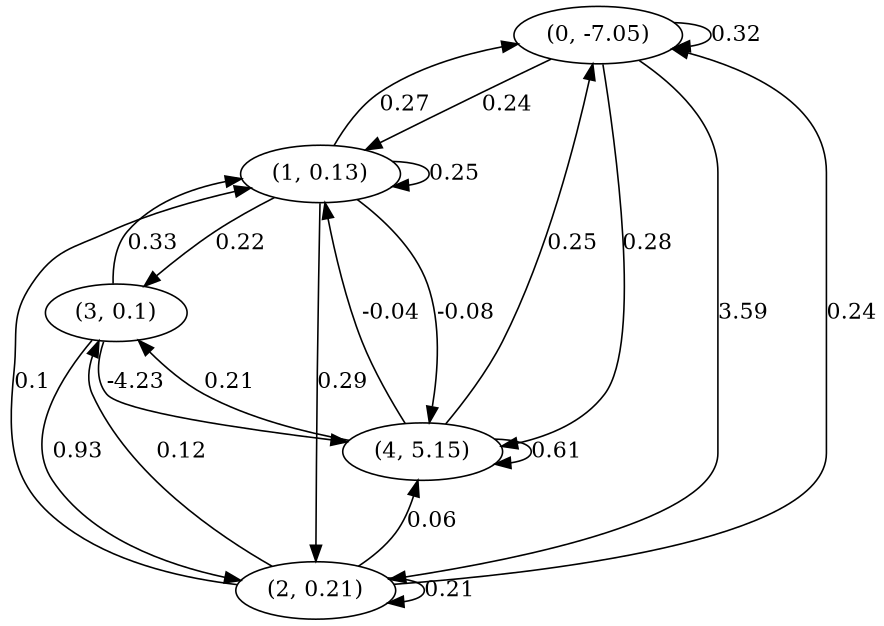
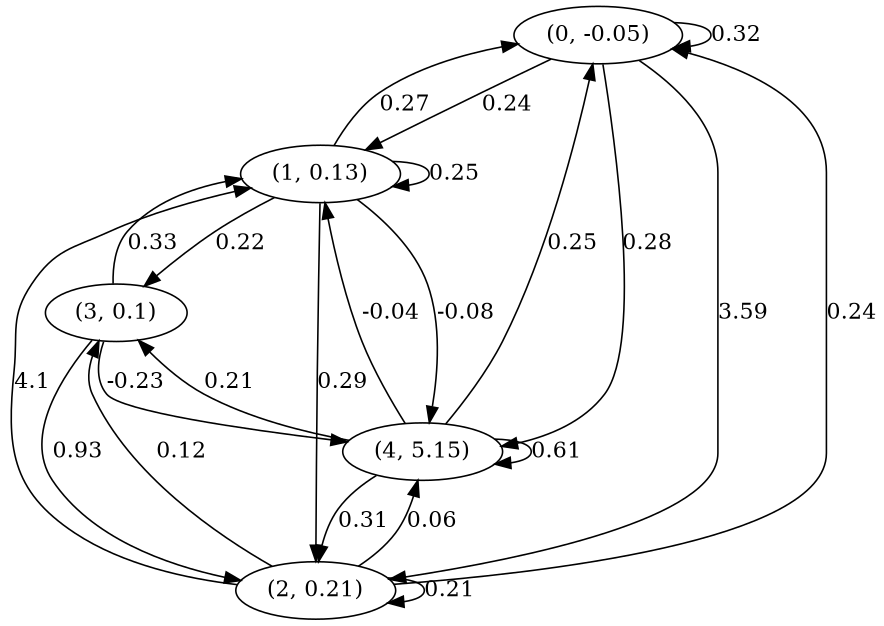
(598, 35) -> (598, 35)
(32, 382) -> (32, 382)
(136, 382) -> (136, 382)
none -> (342, 505)
